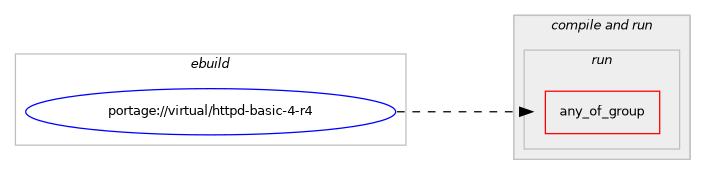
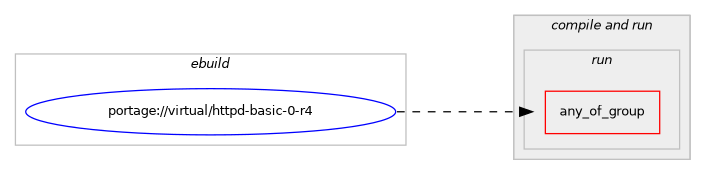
(211, 112) -> (211, 112)
